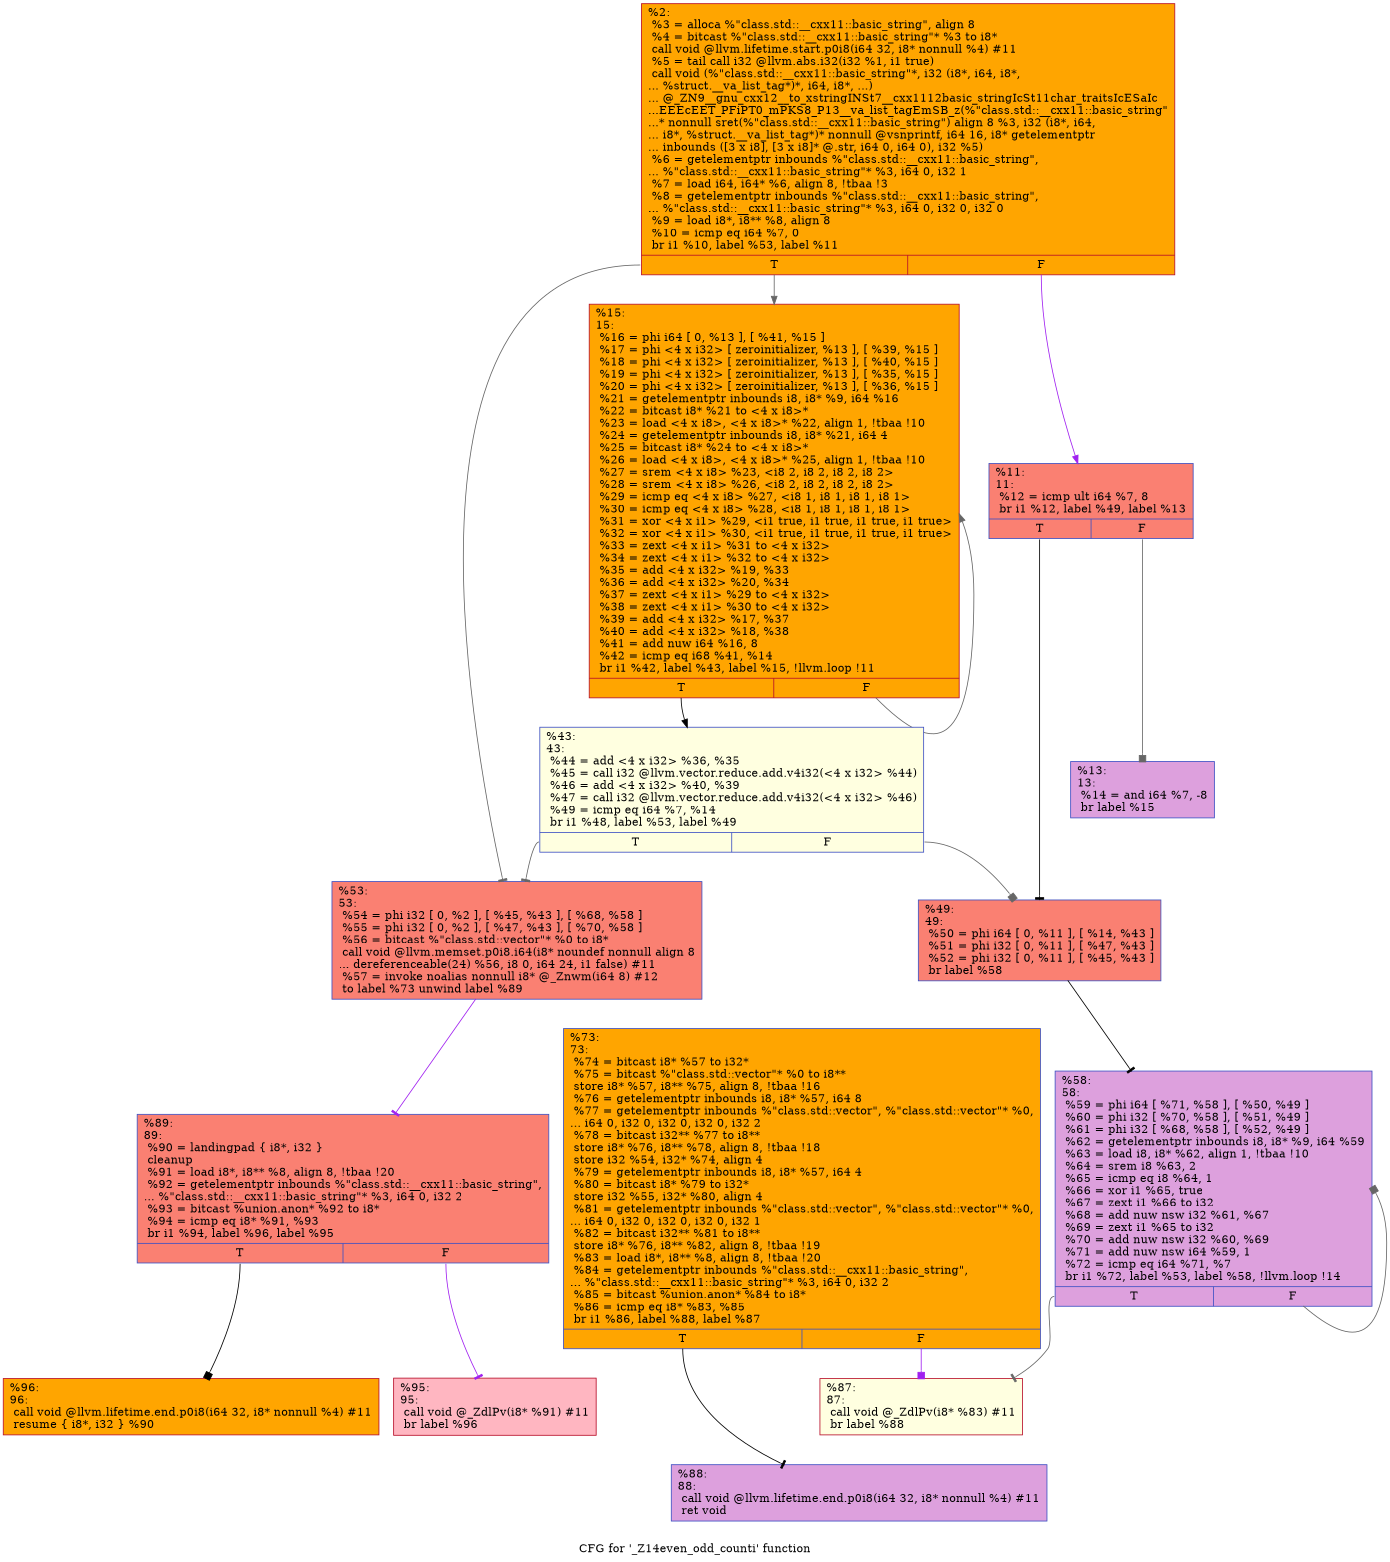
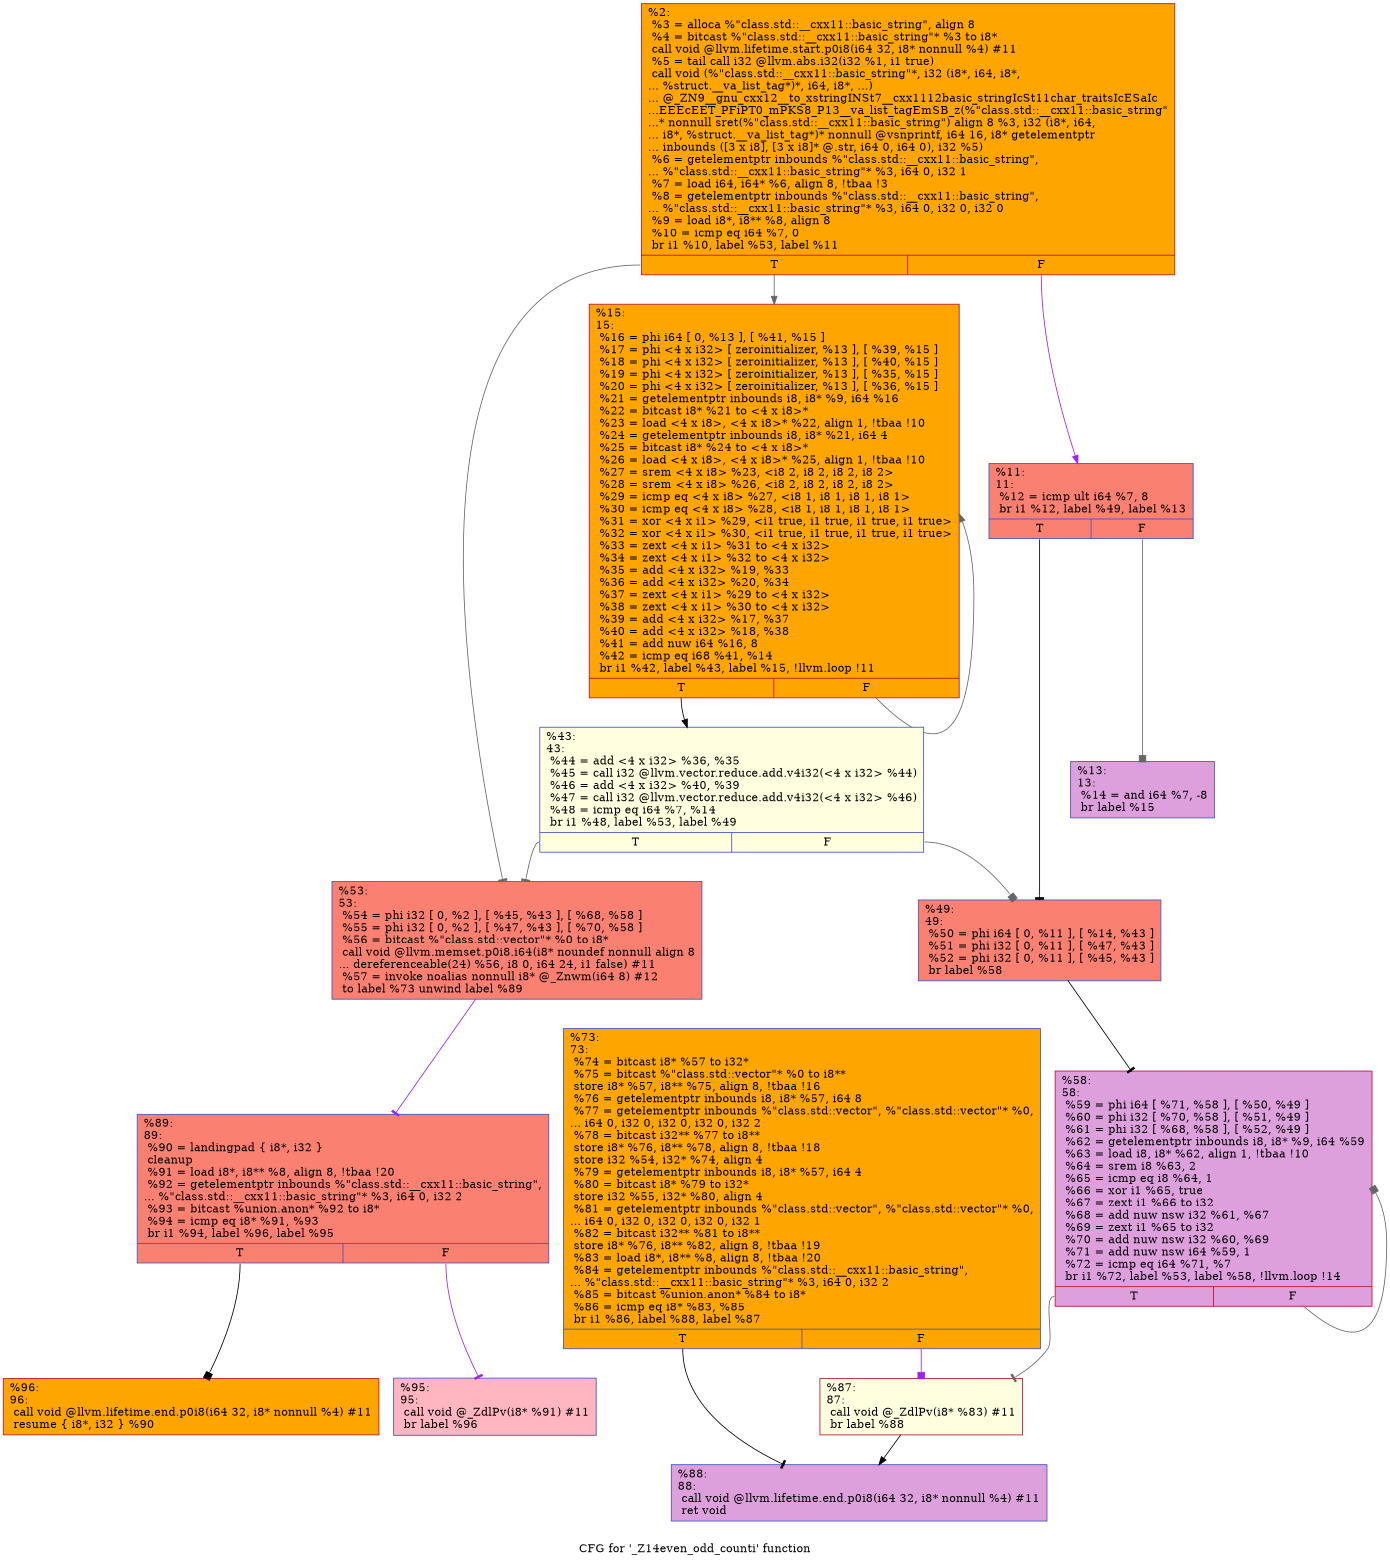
(631, 810) -> (631, 810)
(1214, 1189) -> (1214, 1189)
(495, 1407) -> (495, 1407)
none -> (892, 1446)
